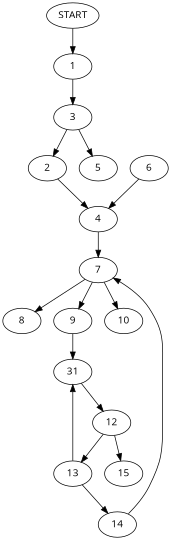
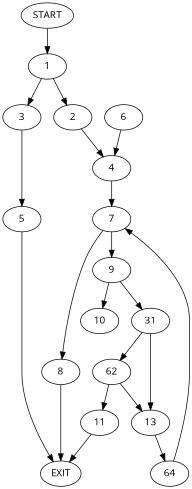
(62, 140) -> (58, 89)
(109, 292) -> (107, 292)
(112, 423) -> (112, 372)
(73, 426) -> (151, 368)
none -> (61, 474)
(124, 474) -> (100, 423)
(117, 525) -> (170, 474)
